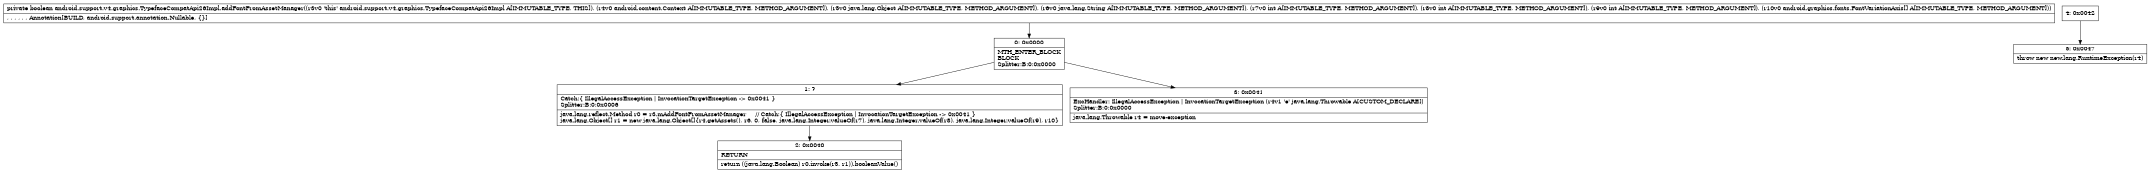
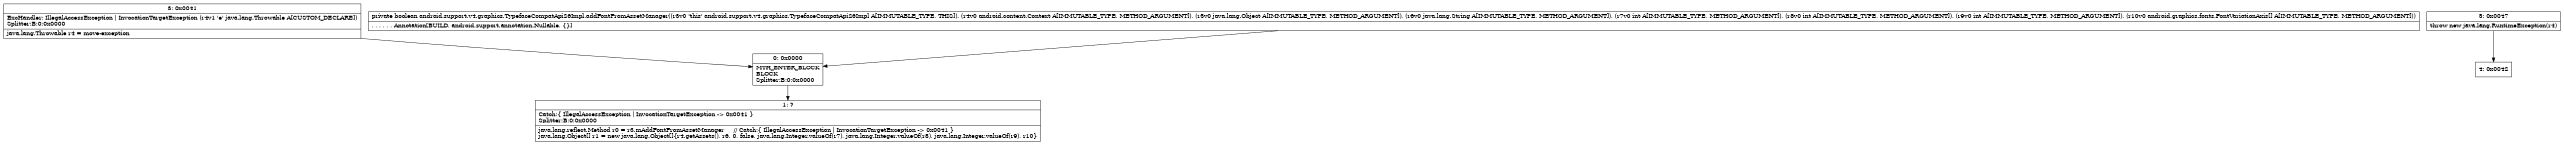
(2080, 30) -> (2494, 44)
(2080, 58) -> (2494, 26)
(1118, 75) -> (555, 53)
(590, 105) -> (568, 121)
(810, 155) -> none
